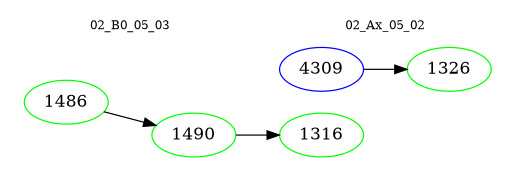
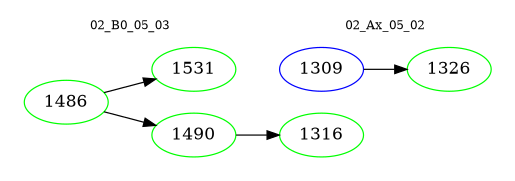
none -> (194, 69)
(322, 69) -> (322, 69)
